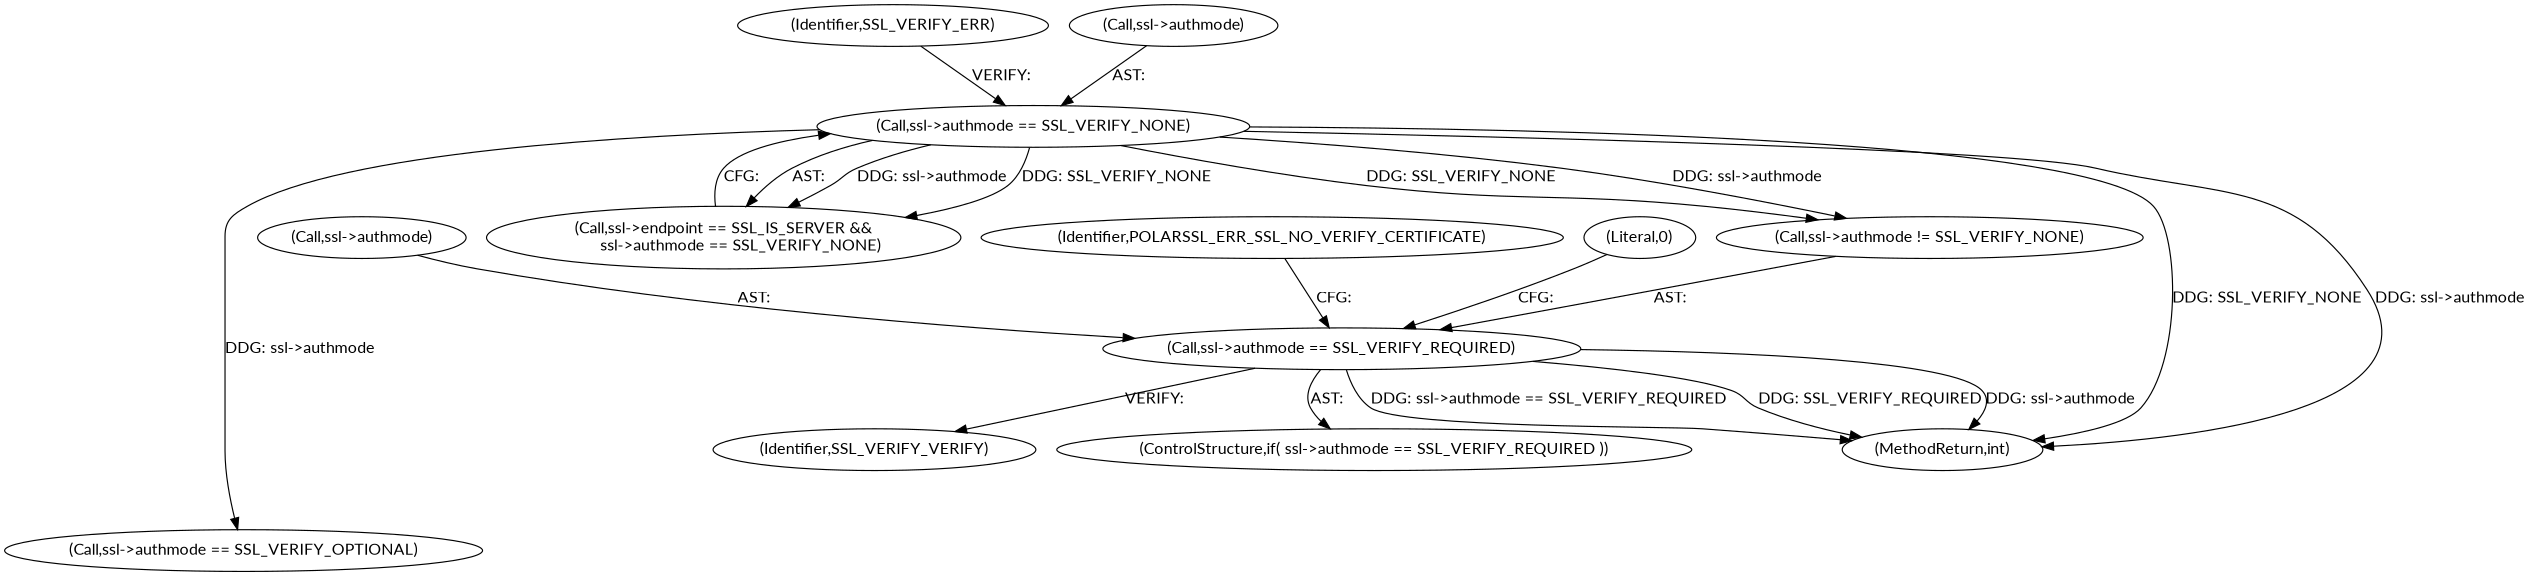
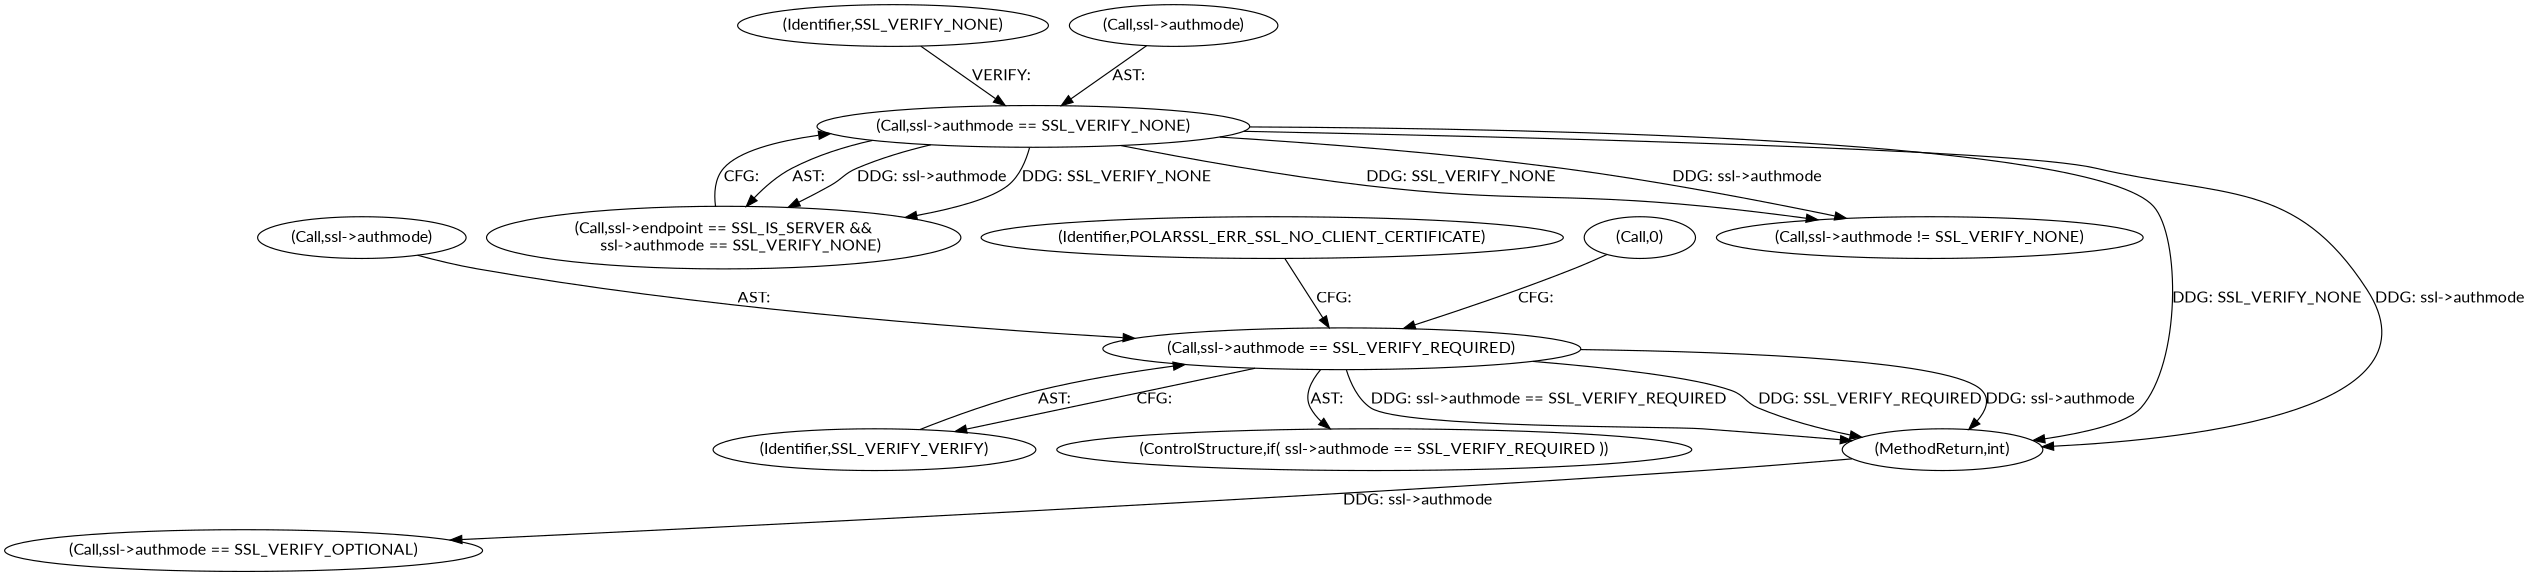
(893, 26) -> (893, 26)
(370, 168) -> (1157, 504)
(1272, 238) -> (1272, 238)
(1640, 238) -> (1640, 238)
(1644, 292) -> (1044, 389)
(1157, 399) -> (1157, 399)
